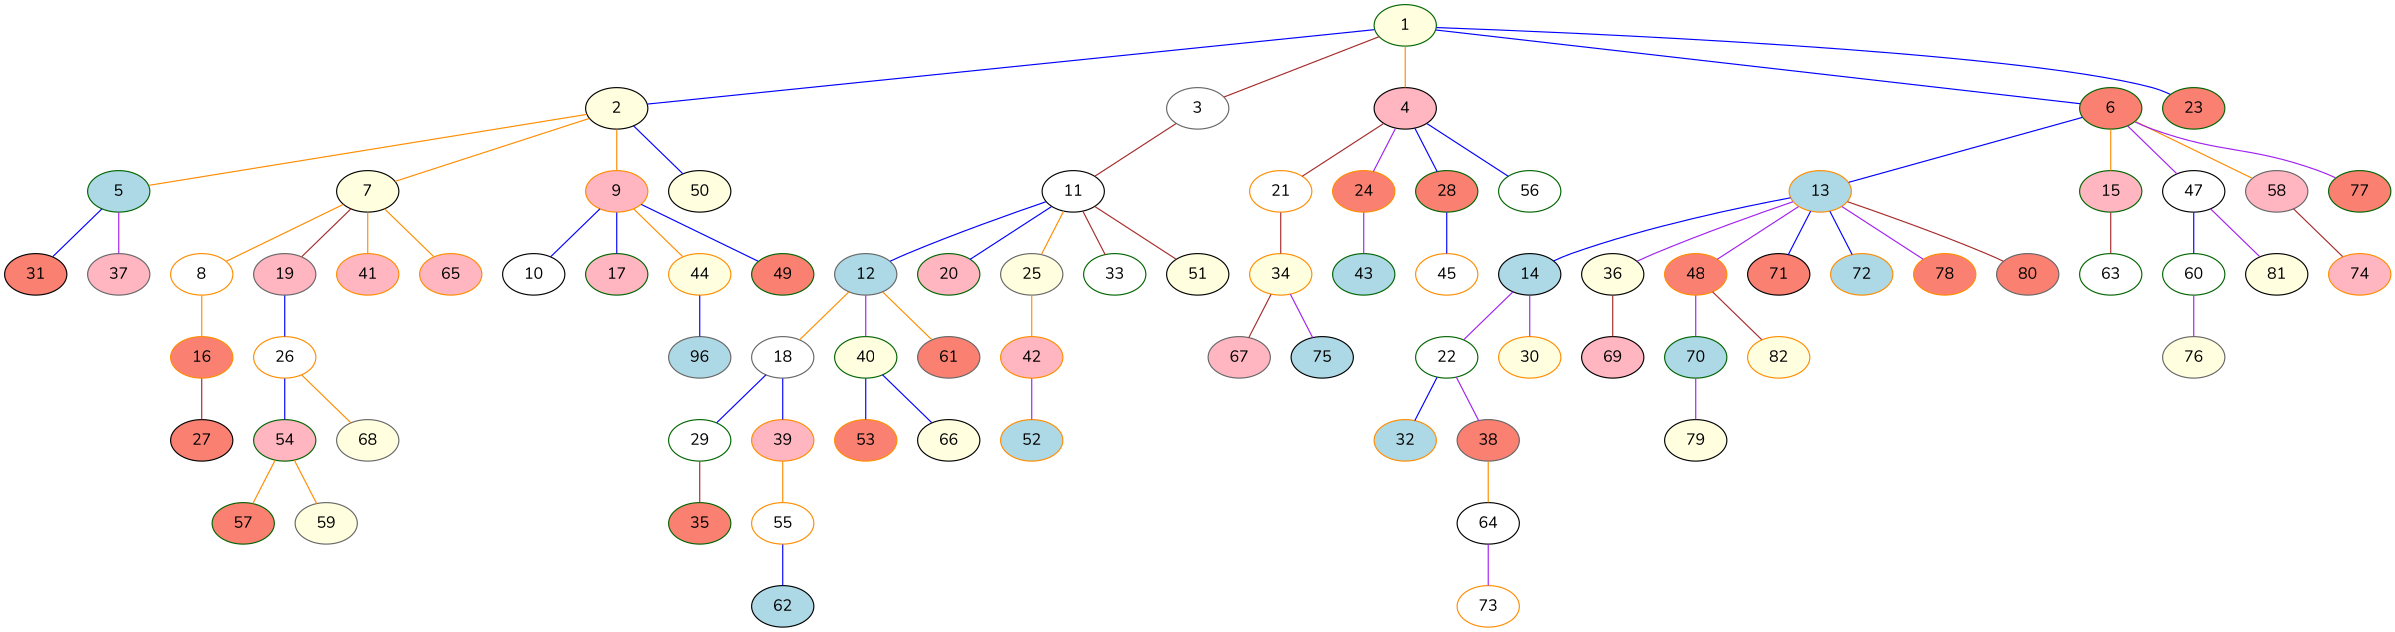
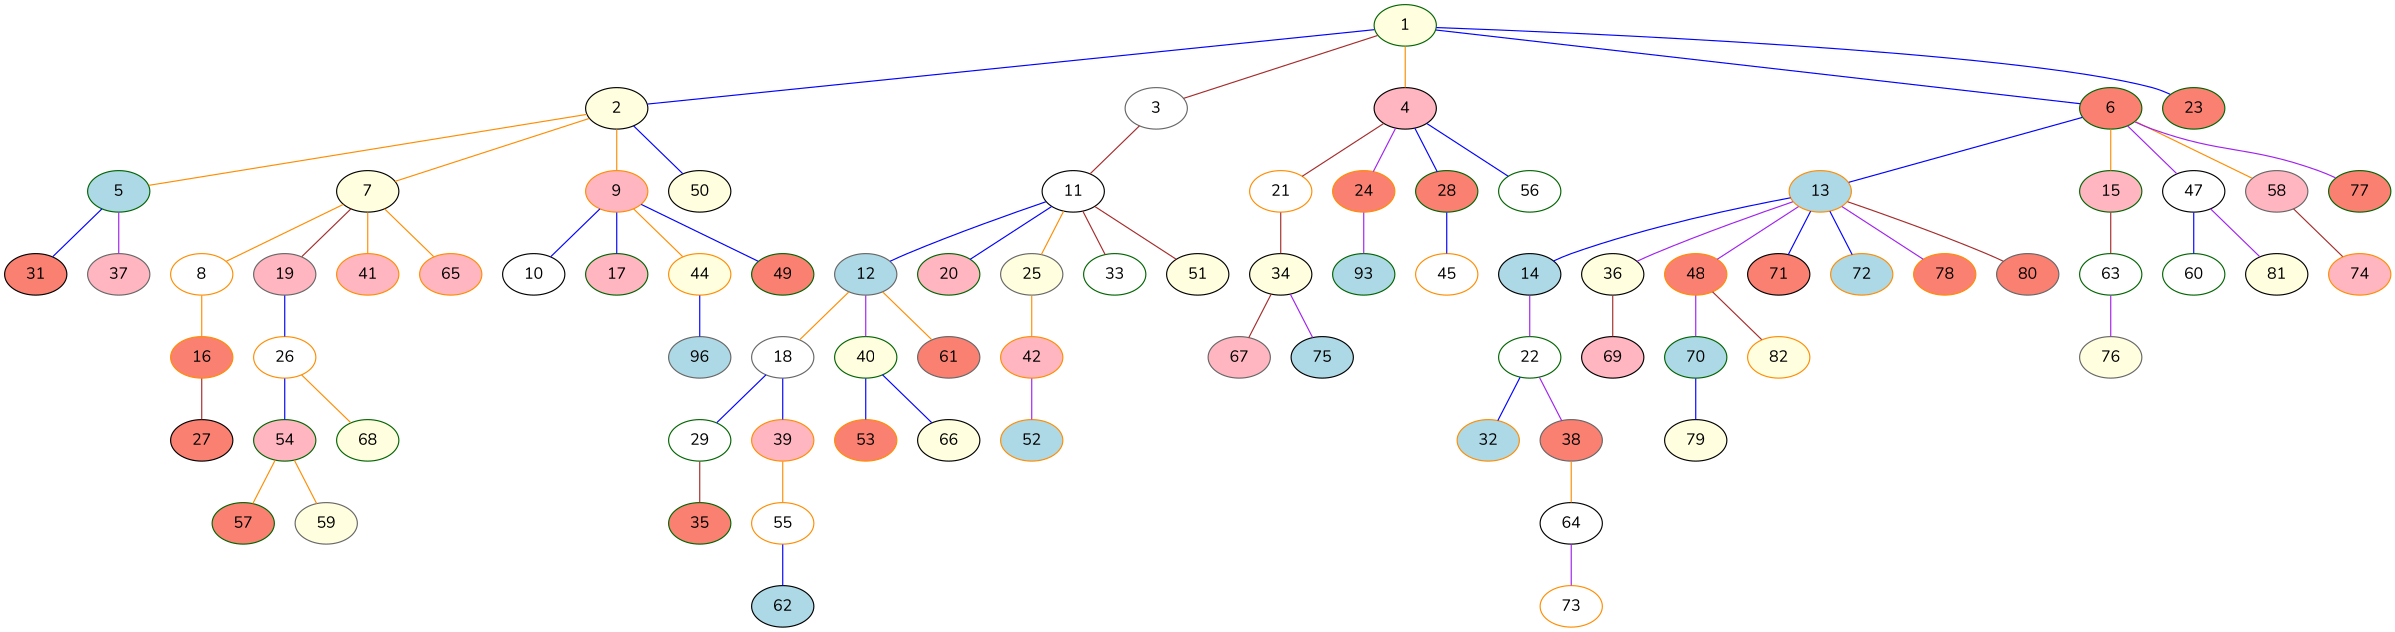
(1281, 274) -> (1281, 274)
(1364, 274) -> (1364, 274)
(2194, 316) -> (2111, 316)
(1530, 357) -> none
(1696, 399) -> (1696, 399)
(368, 440) -> (368, 440)
